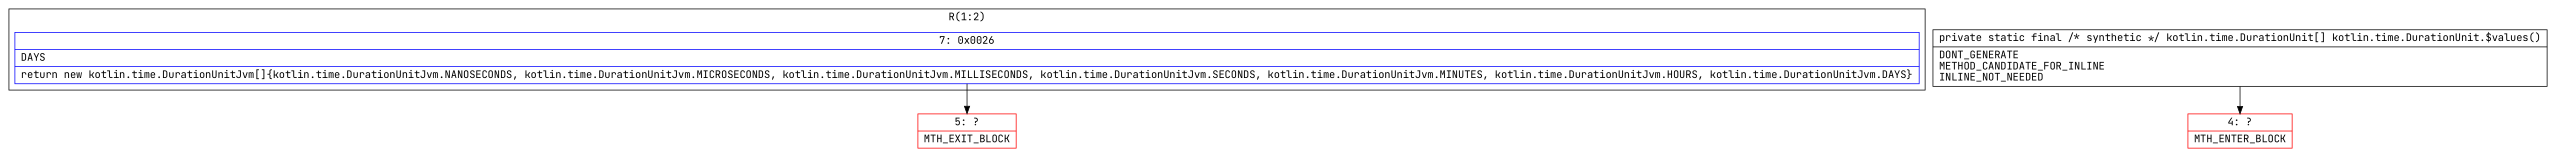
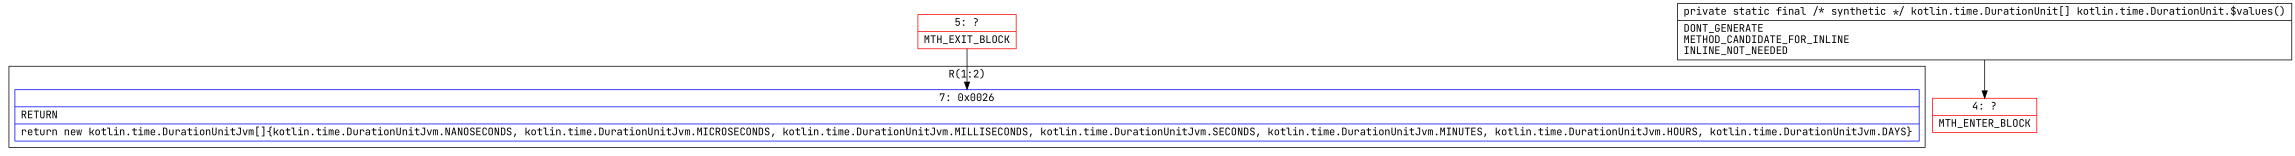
(34, 58) -> (39, 115)
(967, 95) -> (967, 61)
